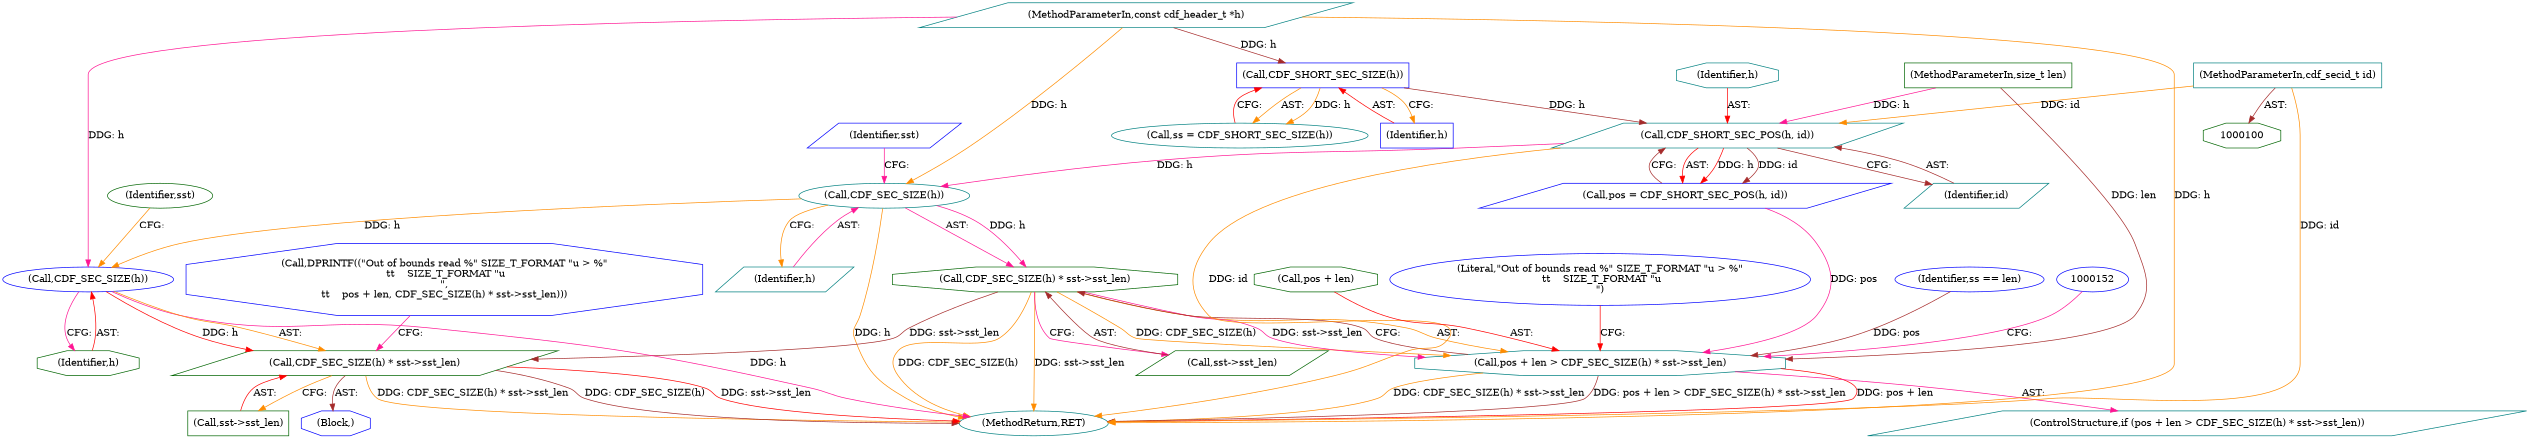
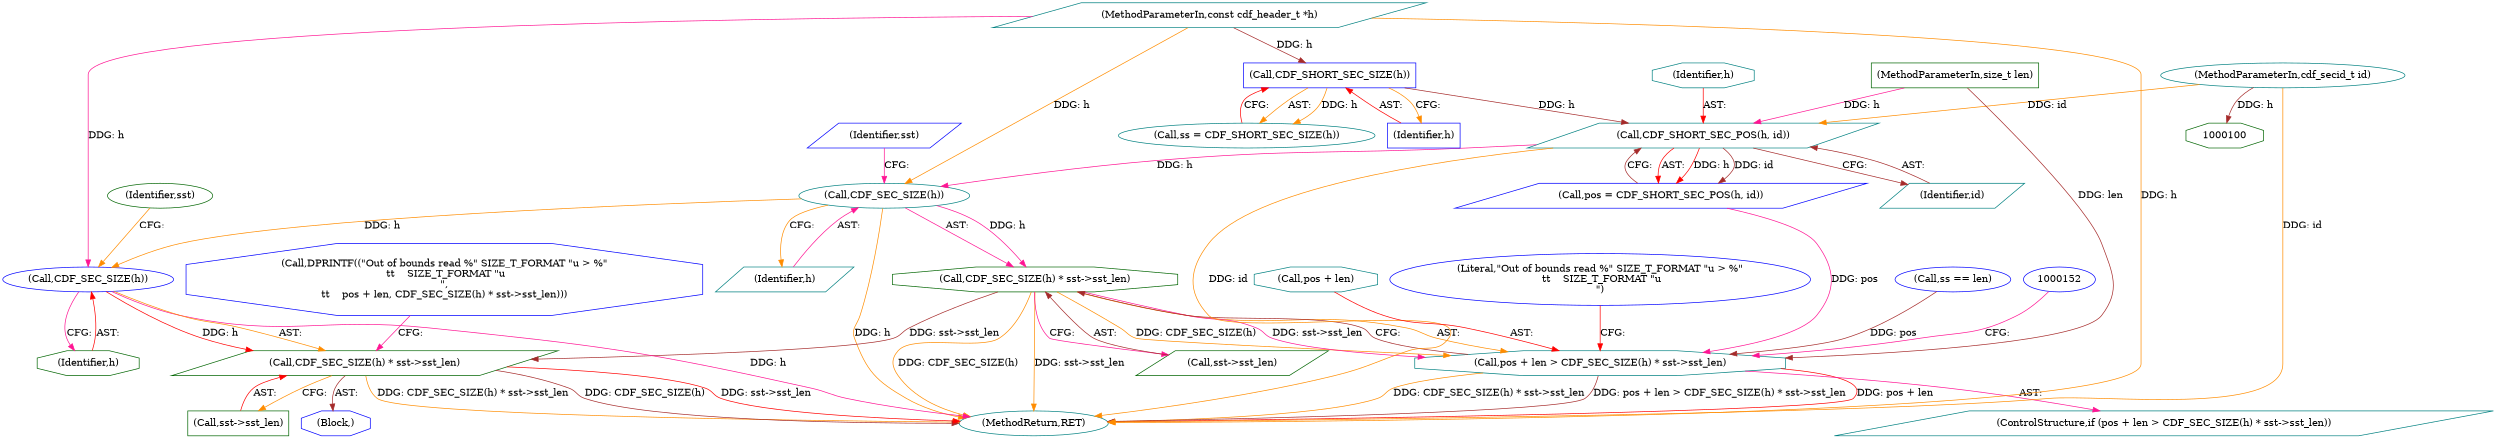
(2288, 75) -> (2283, 75)
(2277, 105) -> (2255, 105)
(1316, 279) -> (1316, 279)
(1970, 279) -> (1953, 279)
